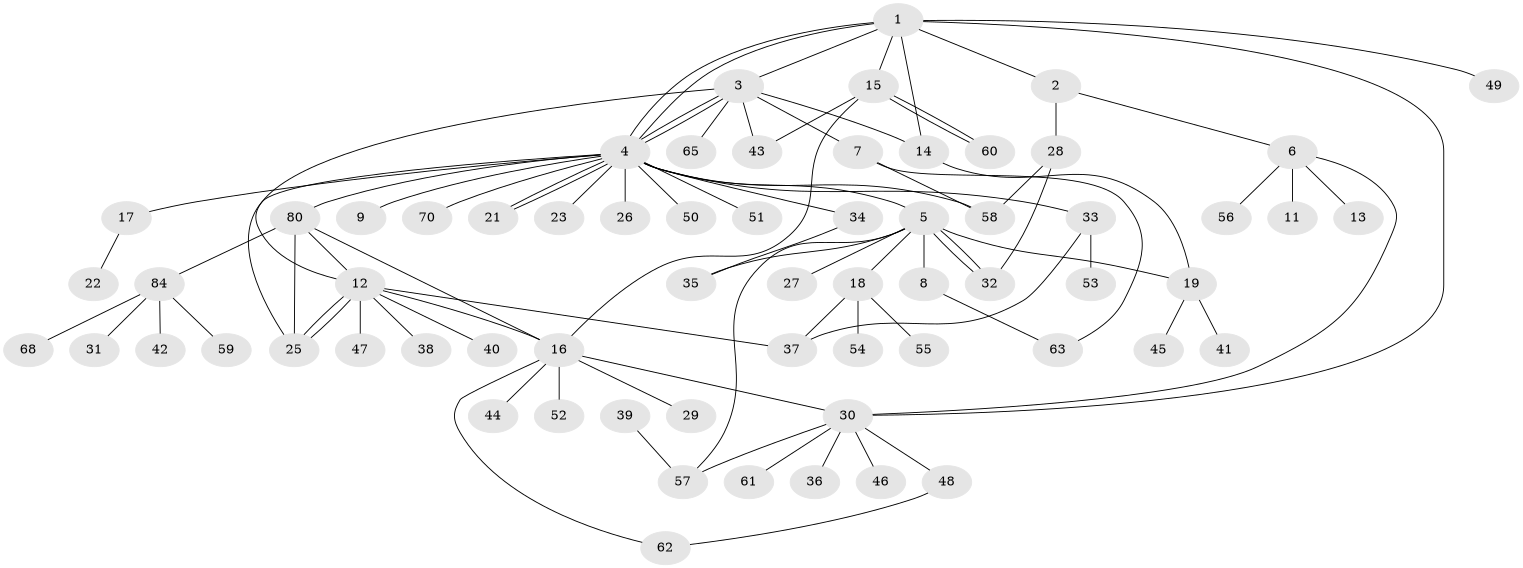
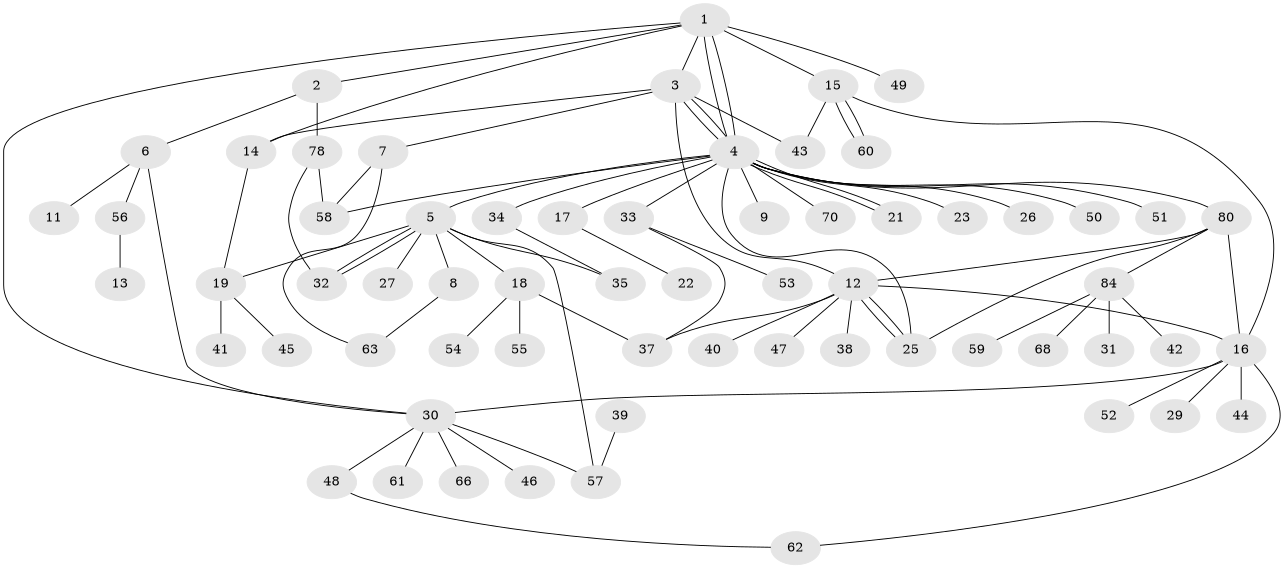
(691, 152) -> none
(1056, 152) -> (317, 152)
(1325, 185) -> (120, 251)
(815, 482) -> (464, 482)
